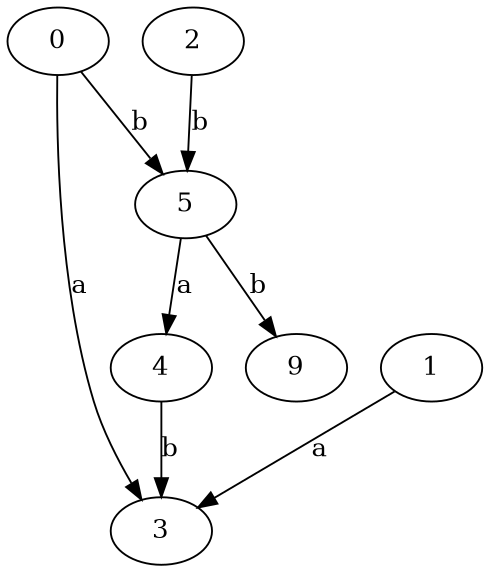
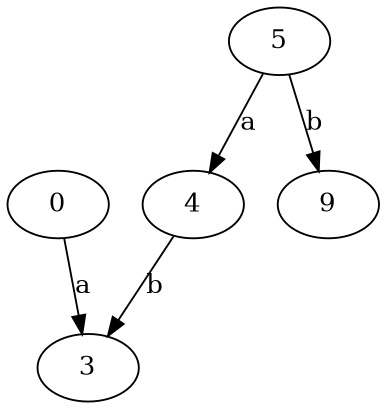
(193, 41) -> none
(116, 115) -> none
(432, 368) -> none
